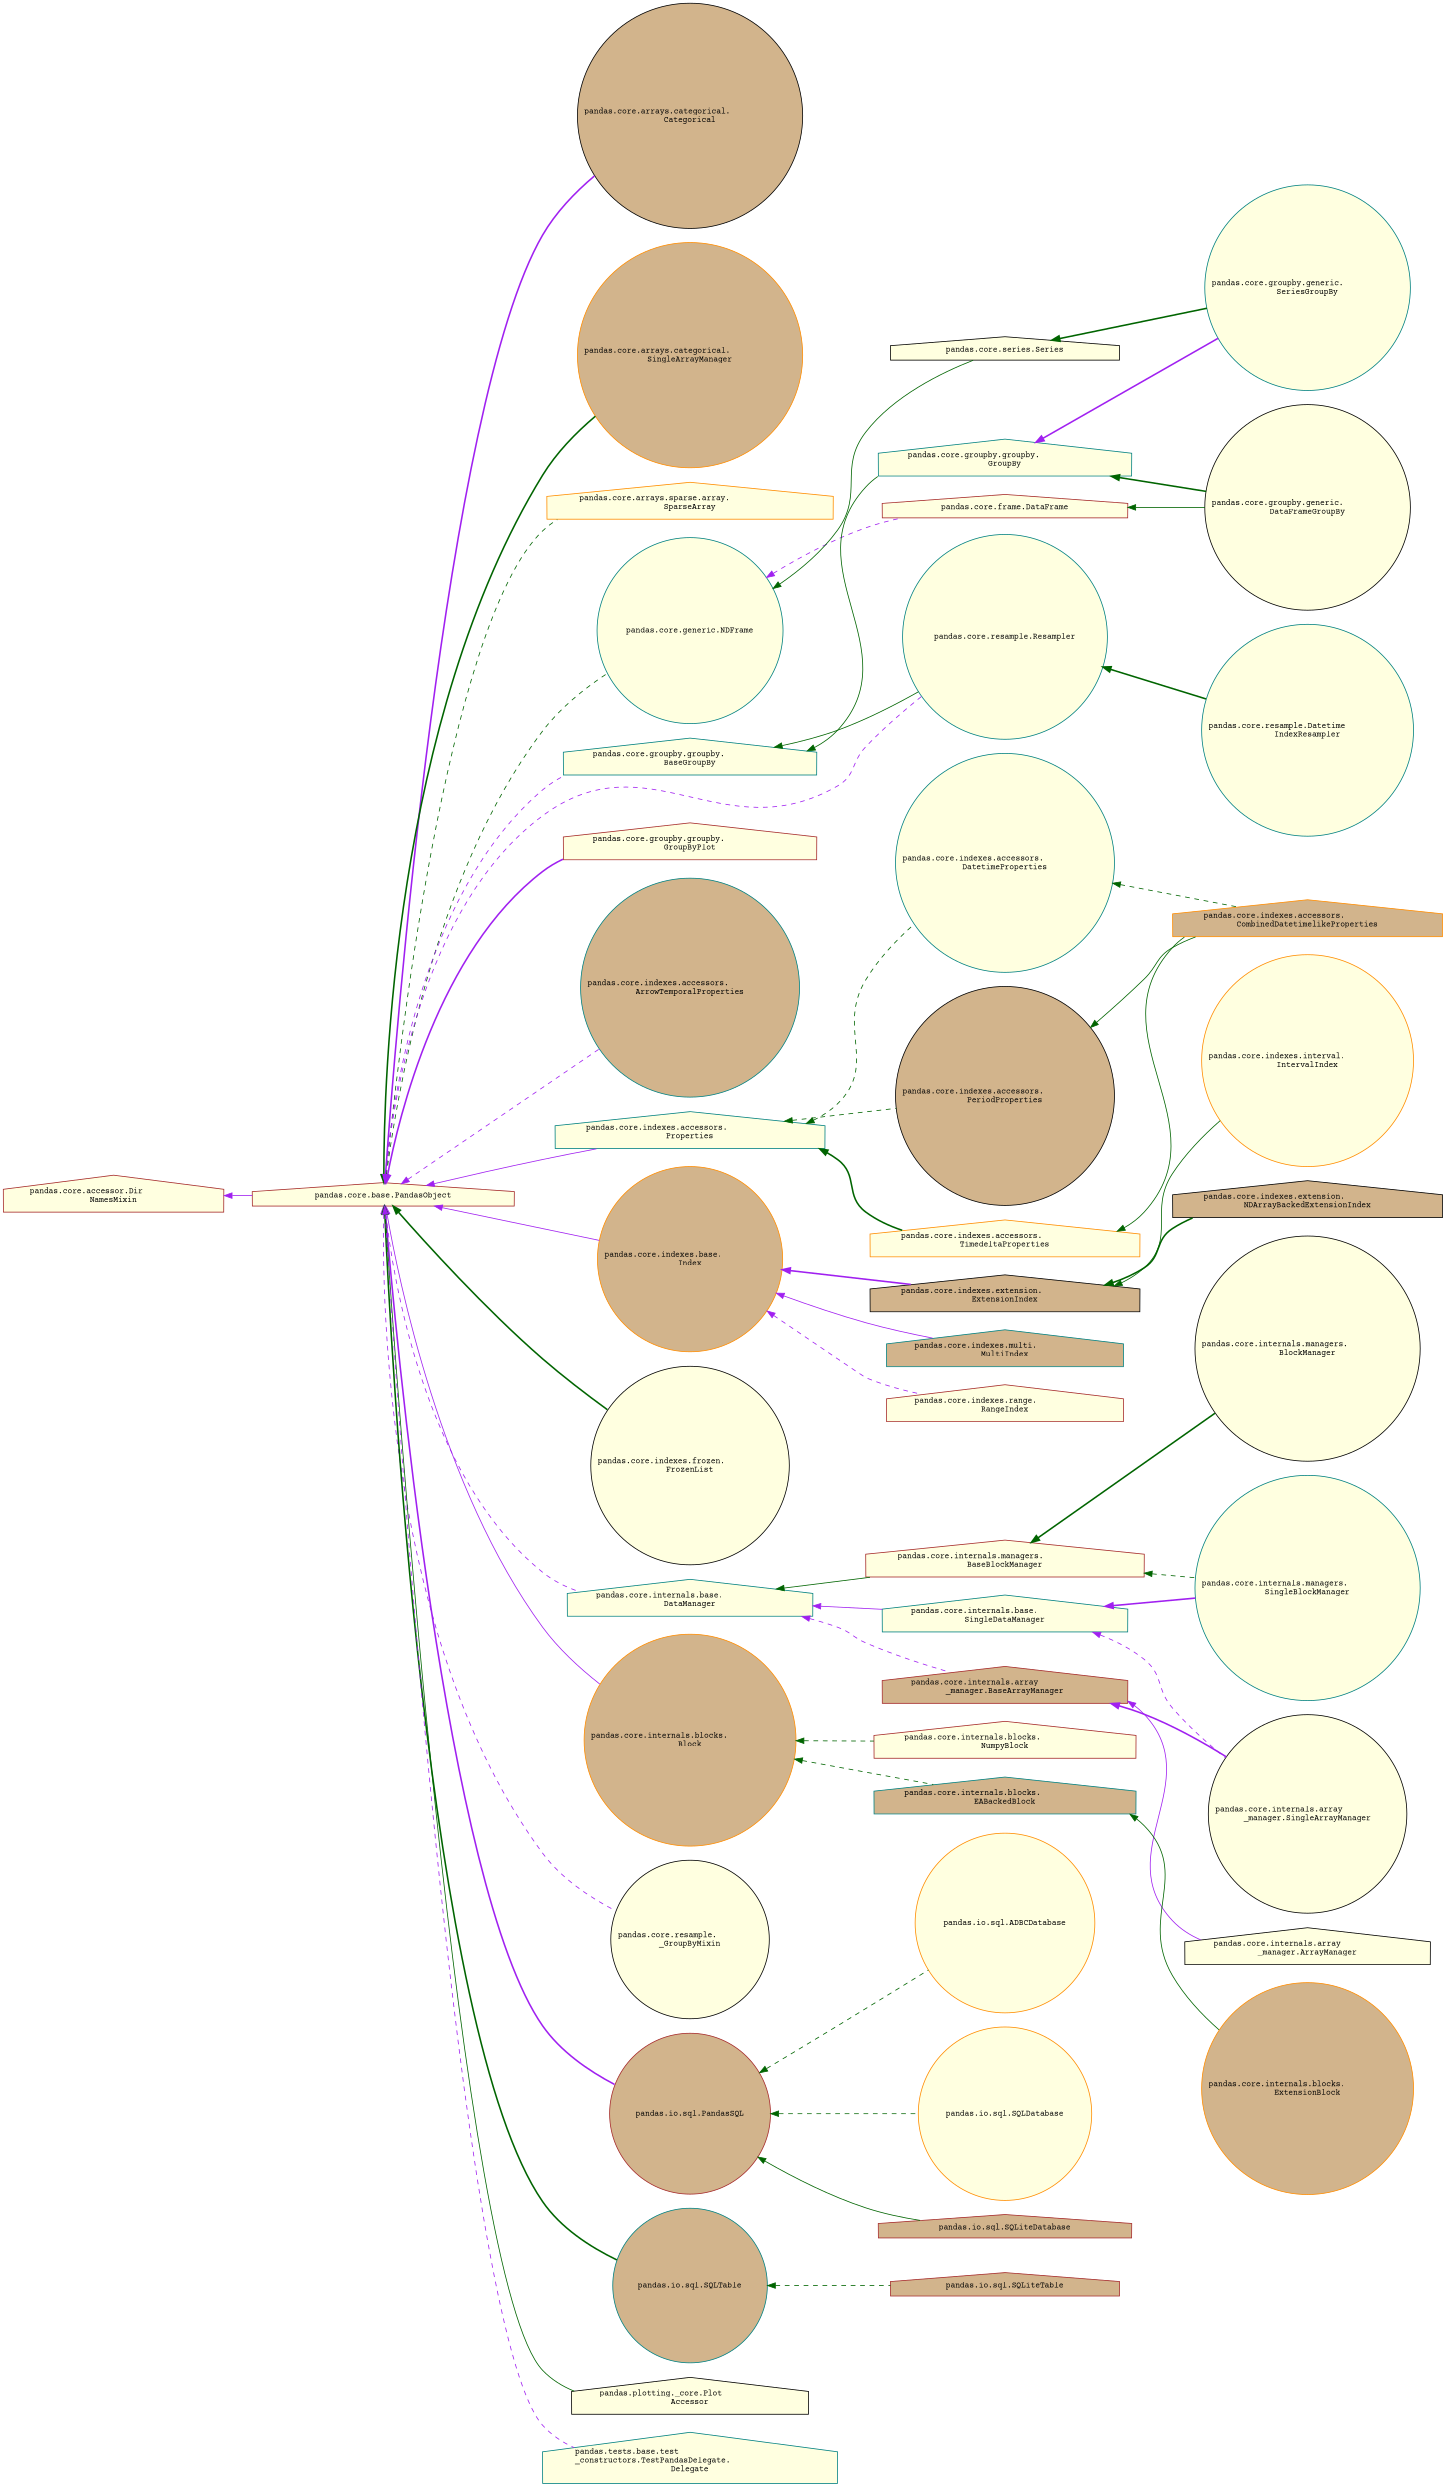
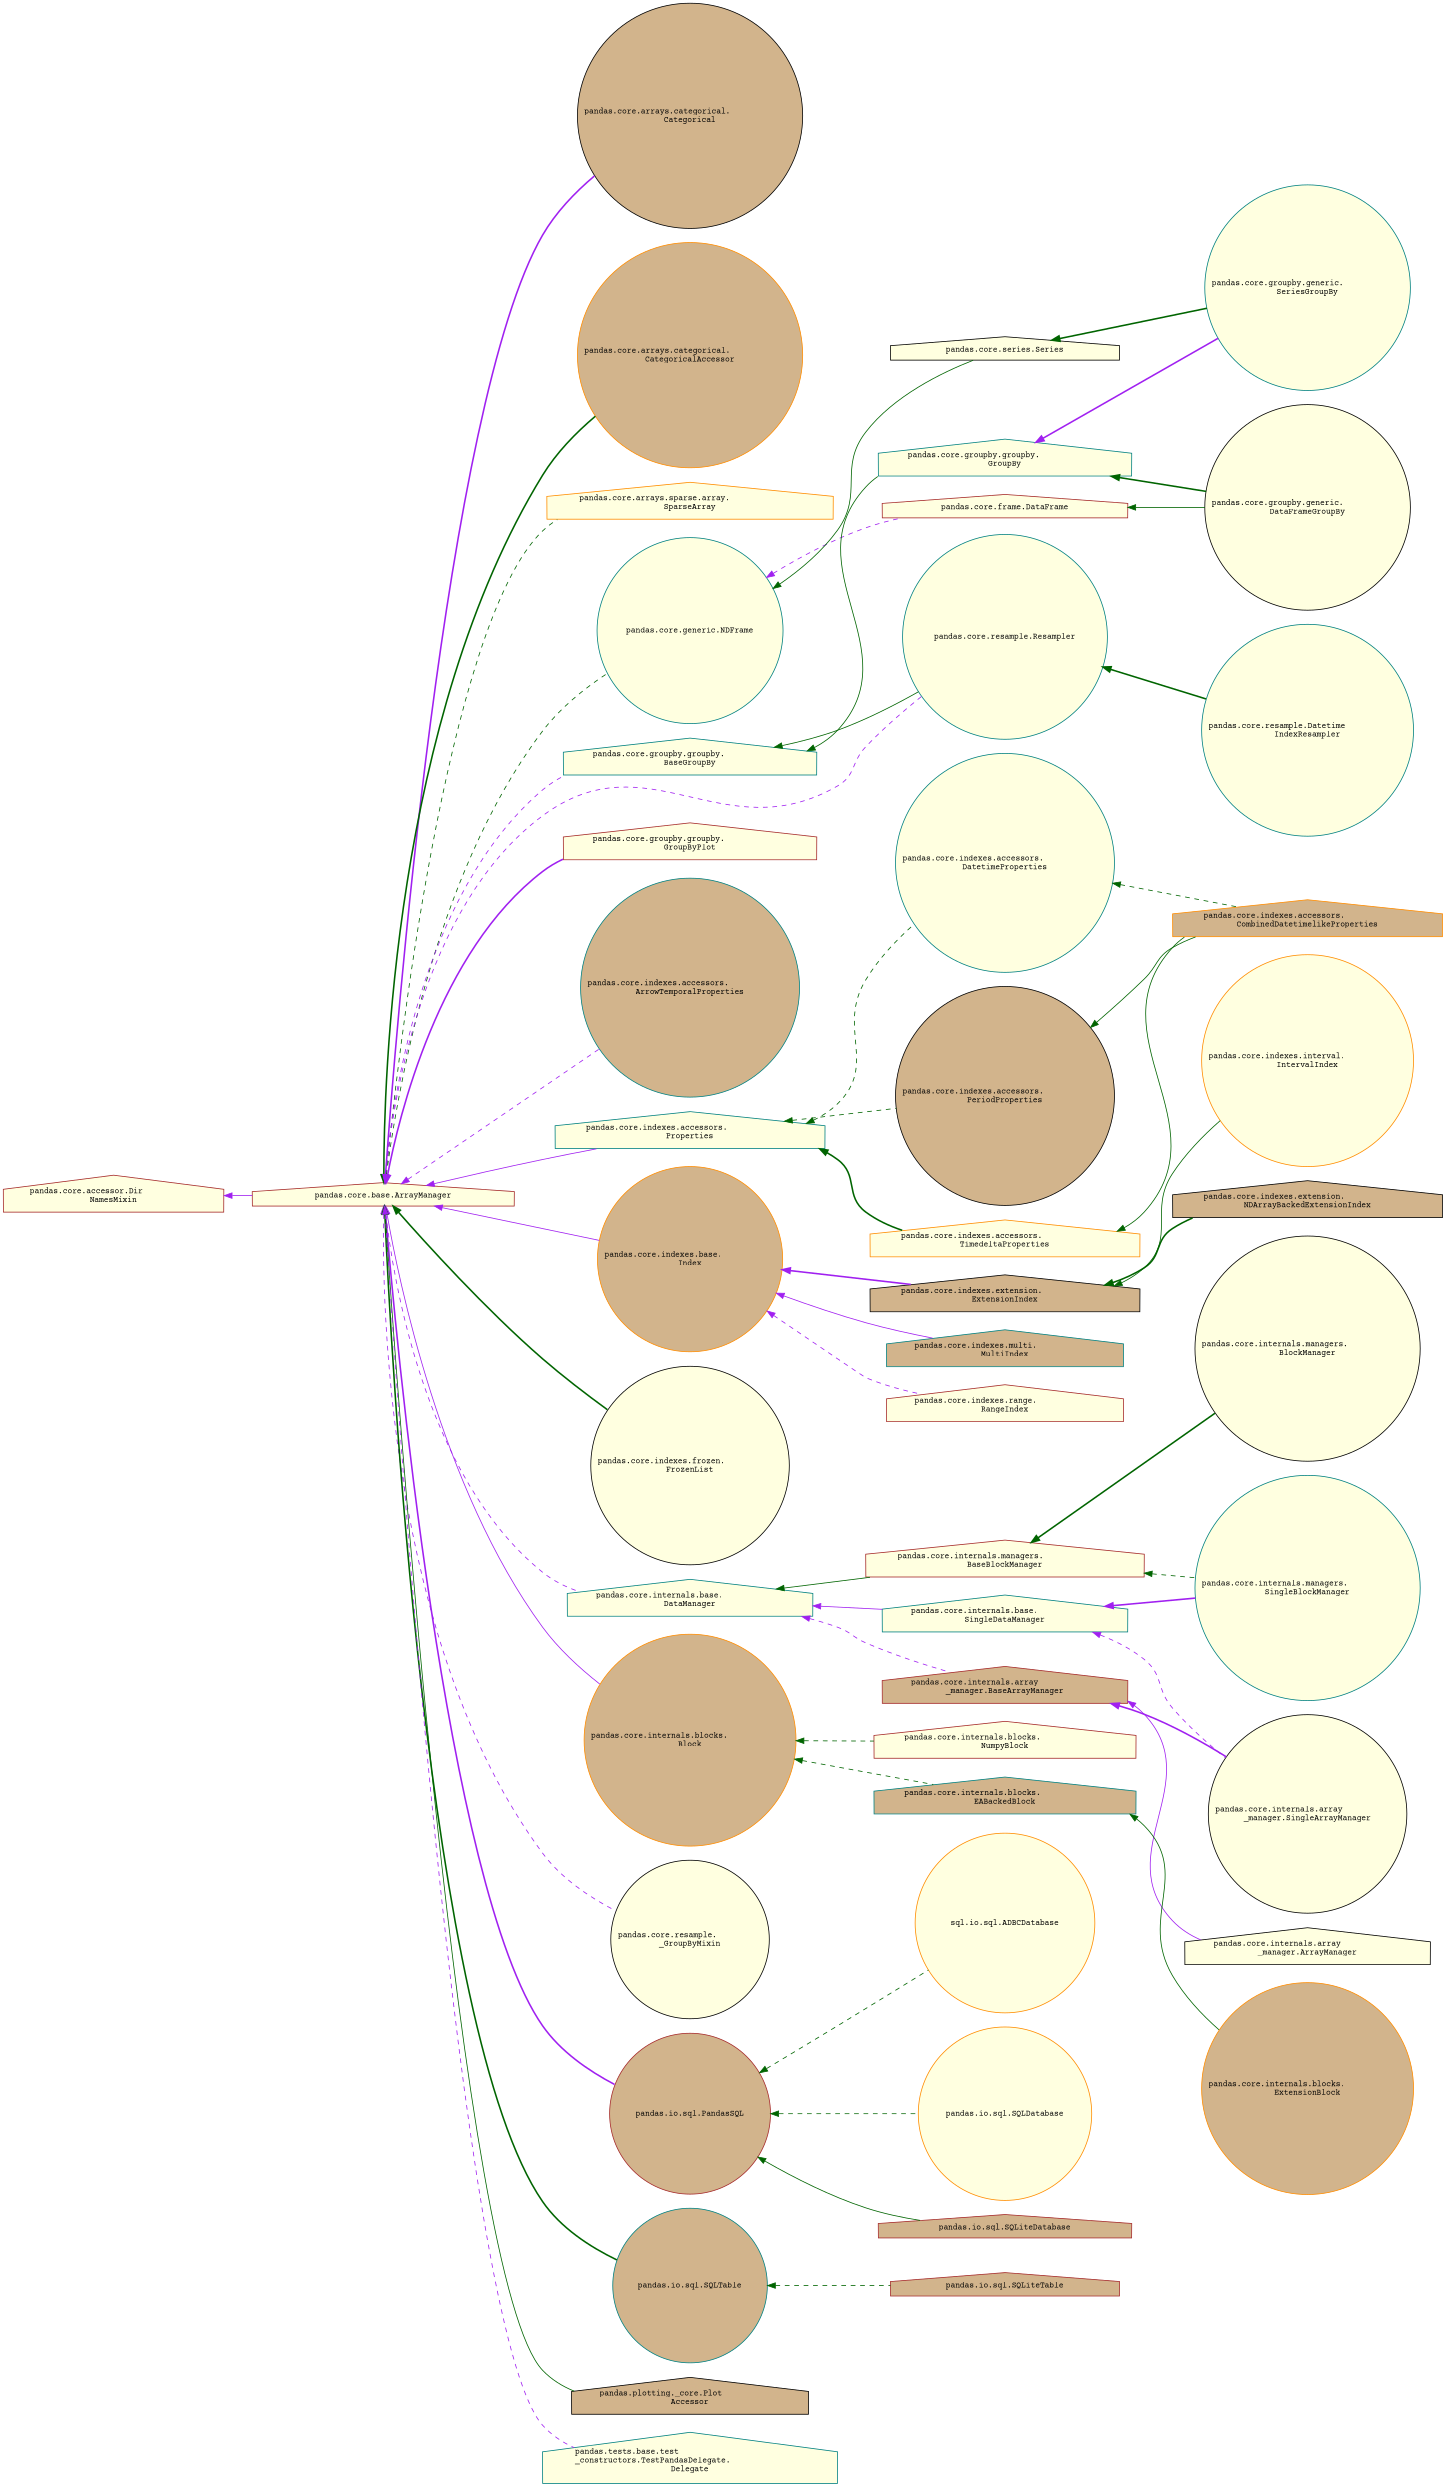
(690, 355) -> (690, 355)
(383, 1196) -> (383, 1196)
(1005, 1923) -> (1005, 1923)
(690, 2398) -> (690, 2398)
